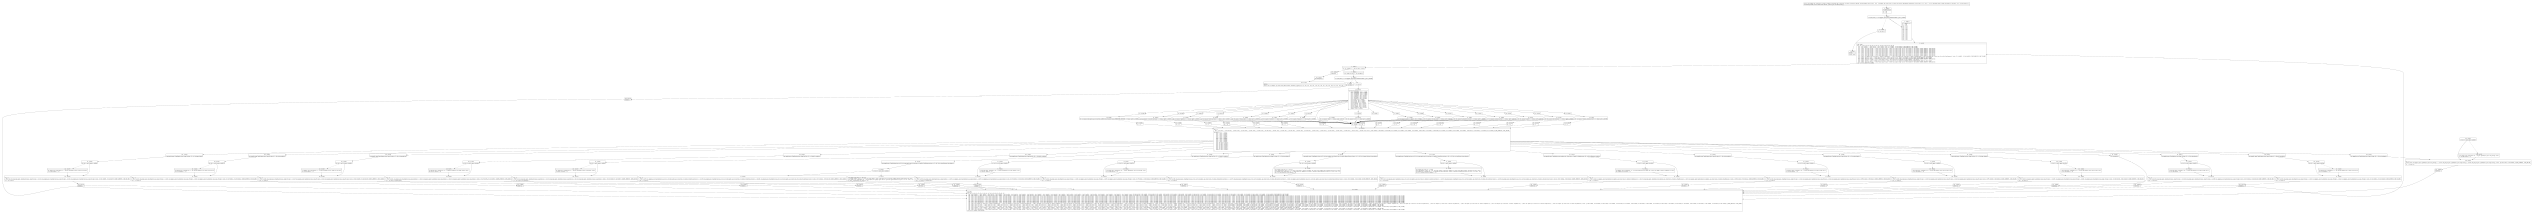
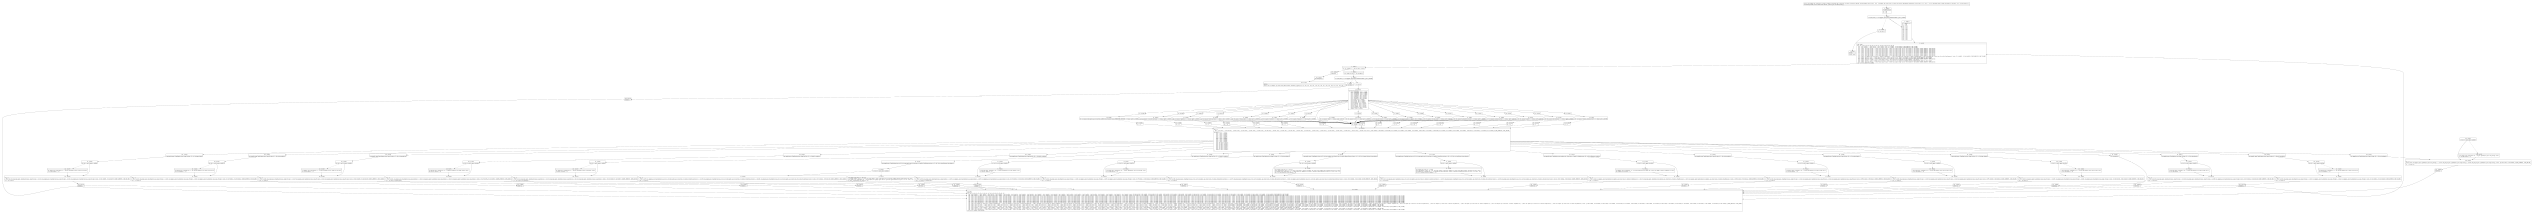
none -> (1384, 118)
